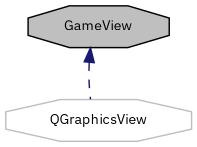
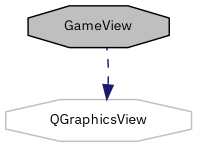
(89, 81) -> (108, 66)
